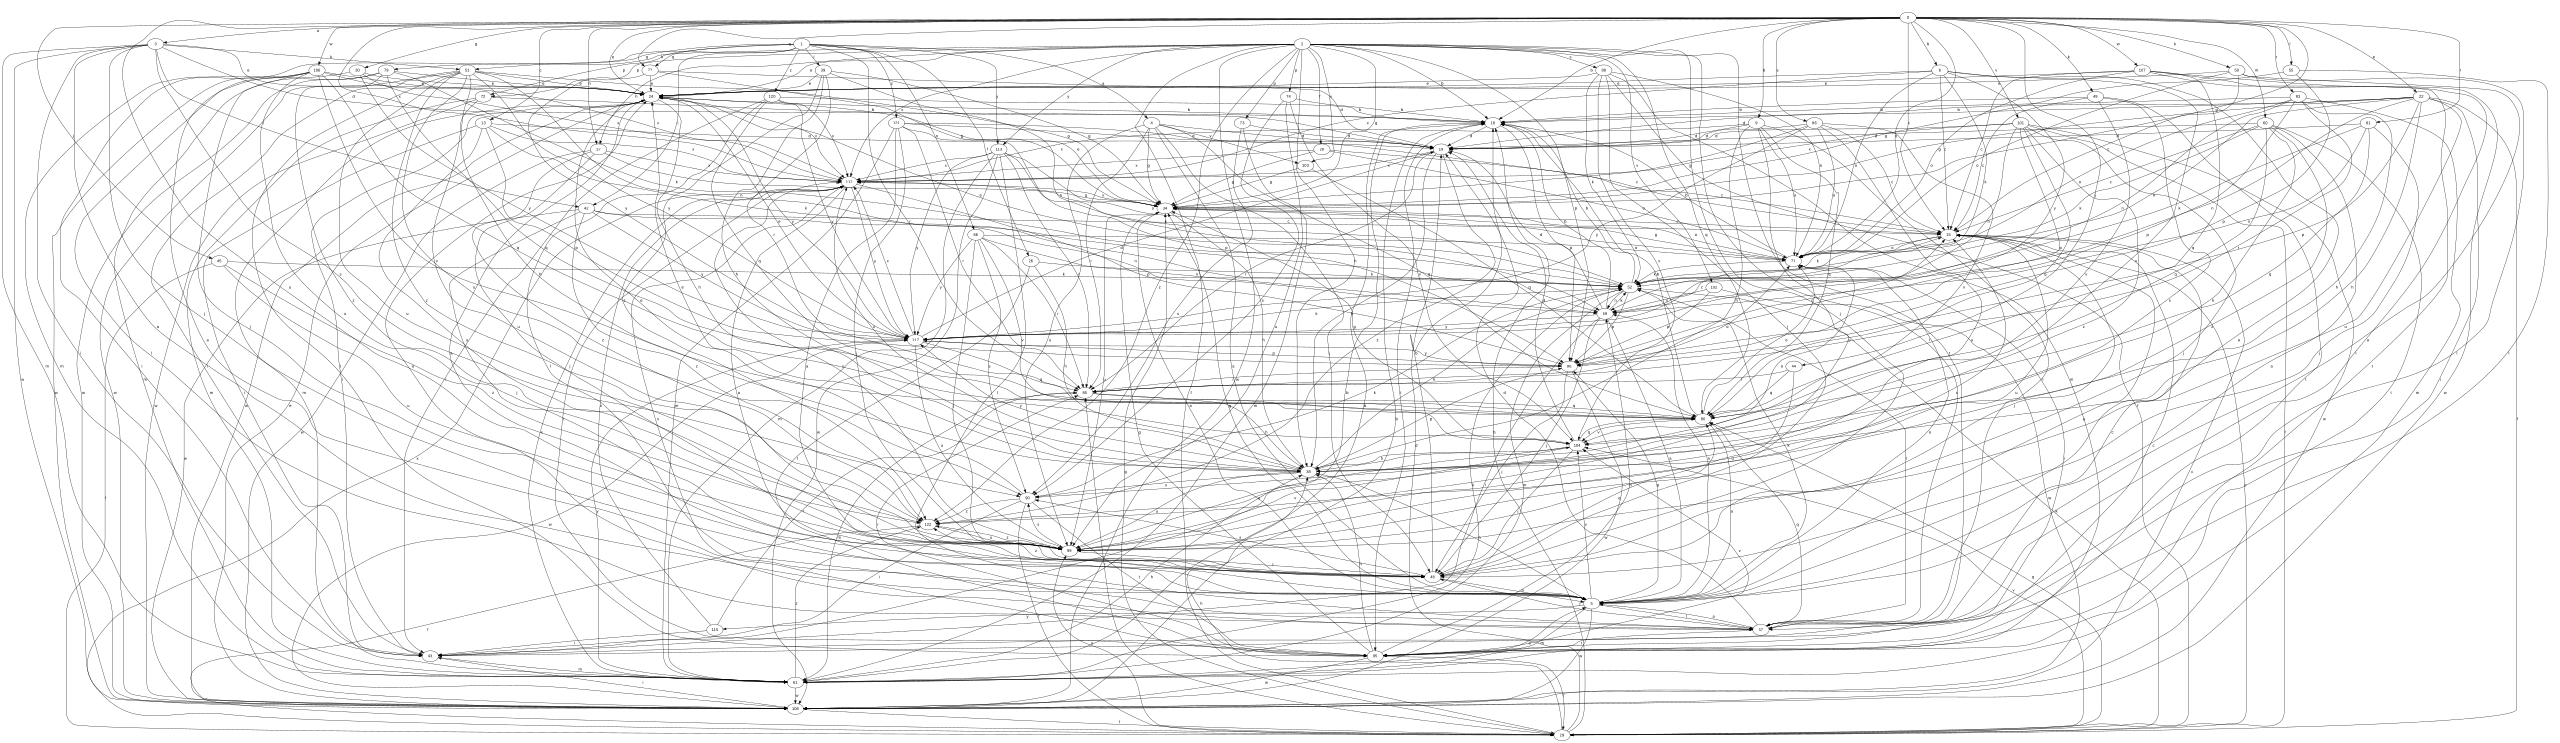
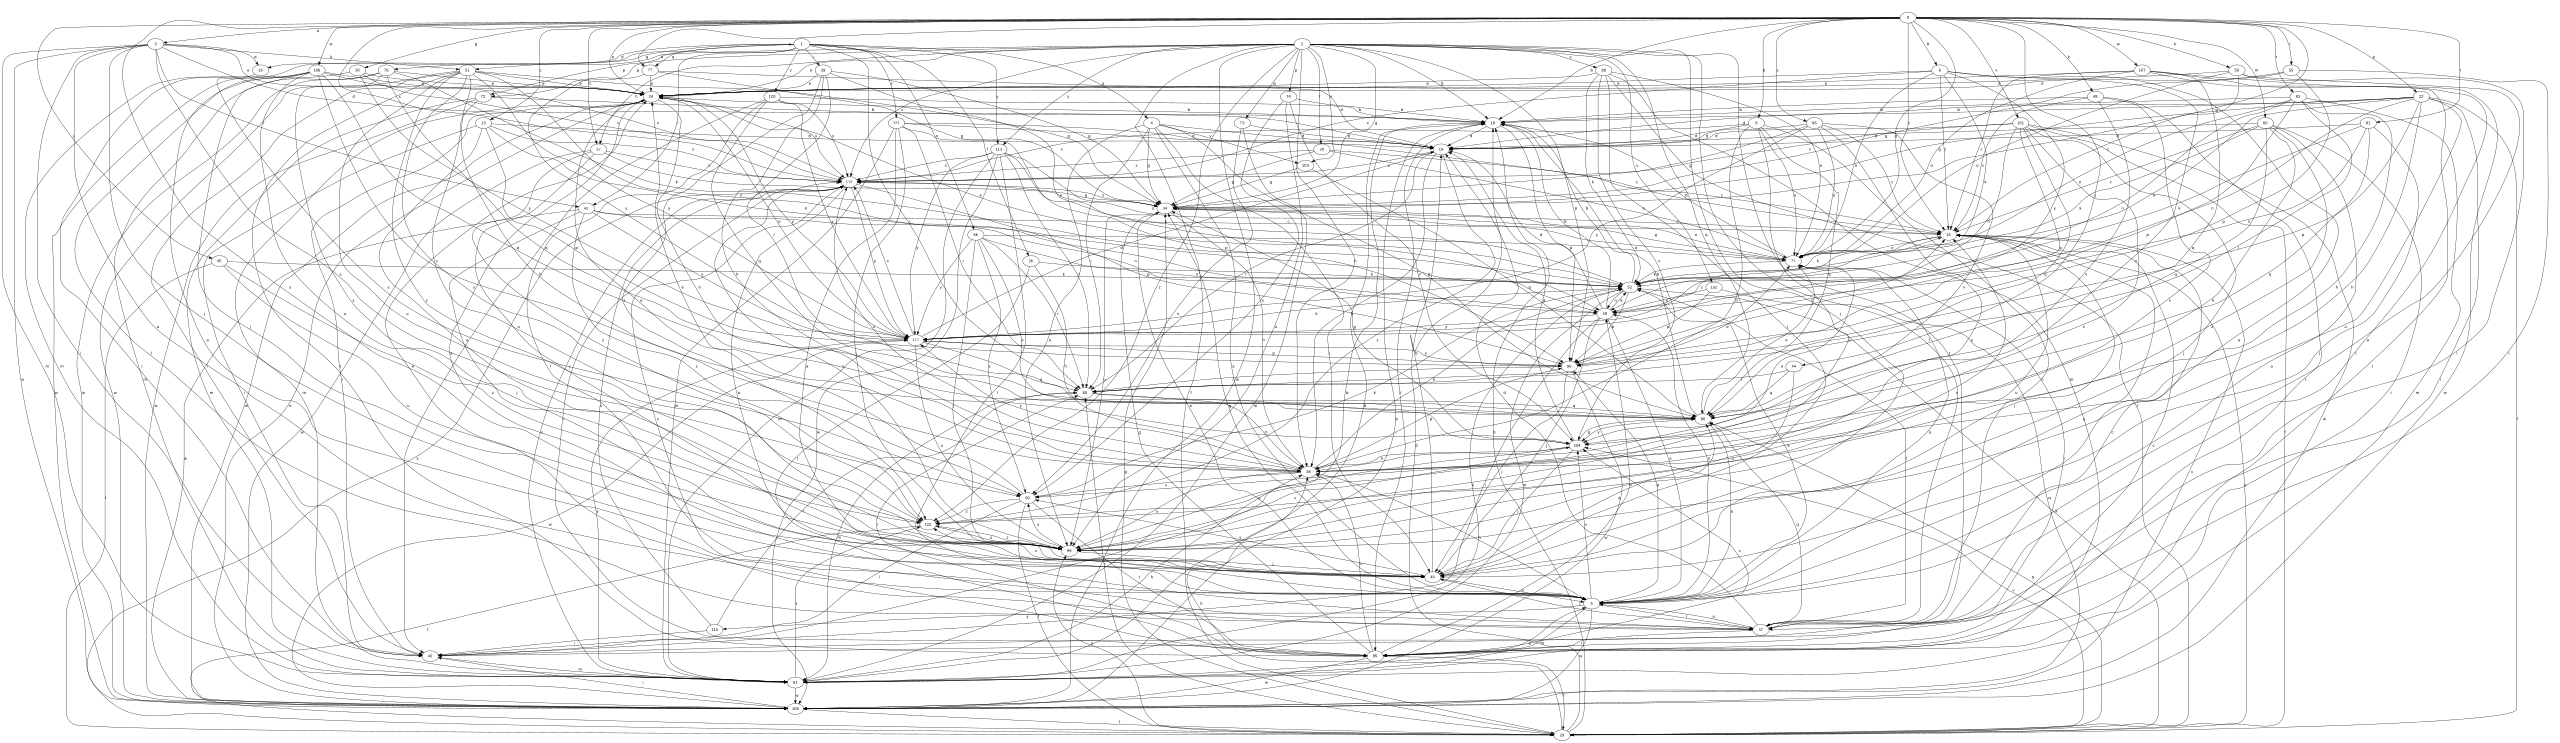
none -> (261, 70)
(947, 131) -> (1473, 90)
